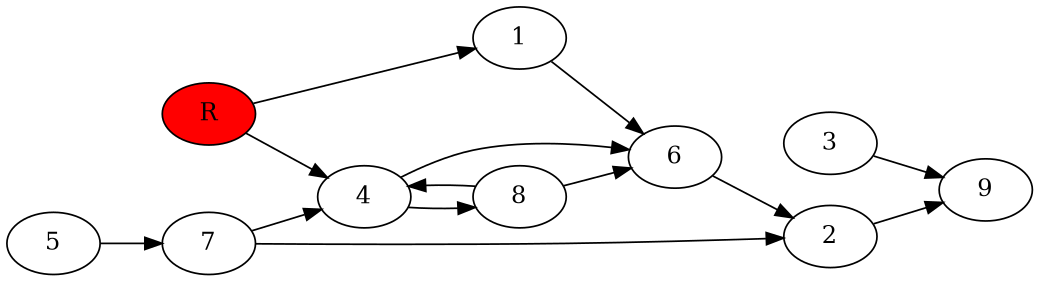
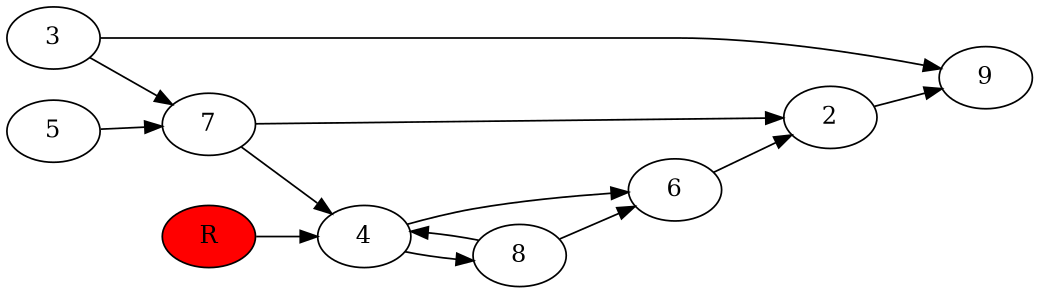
(520, 38) -> none
none -> (123, 77)
